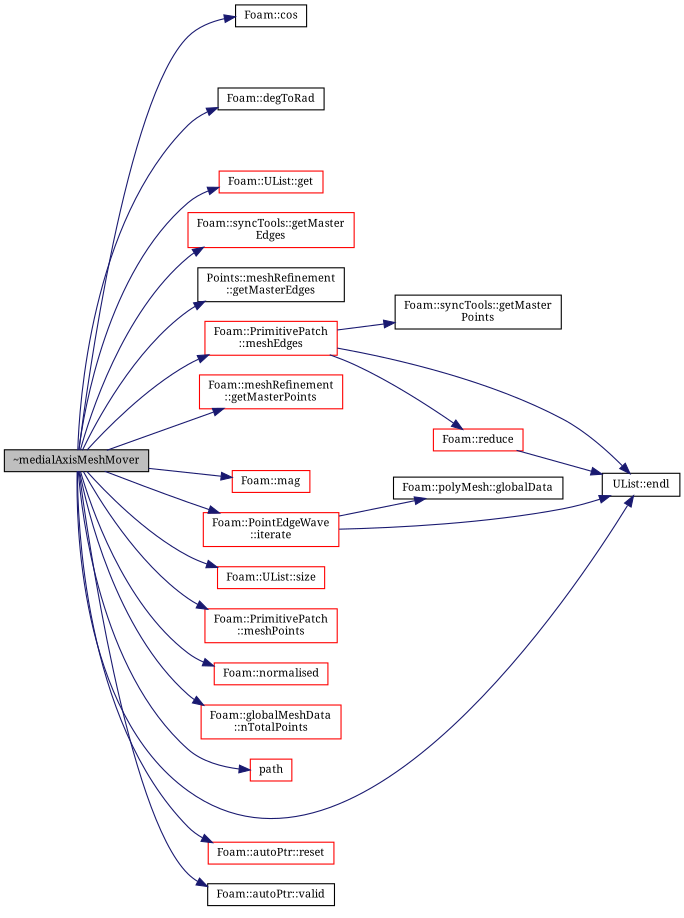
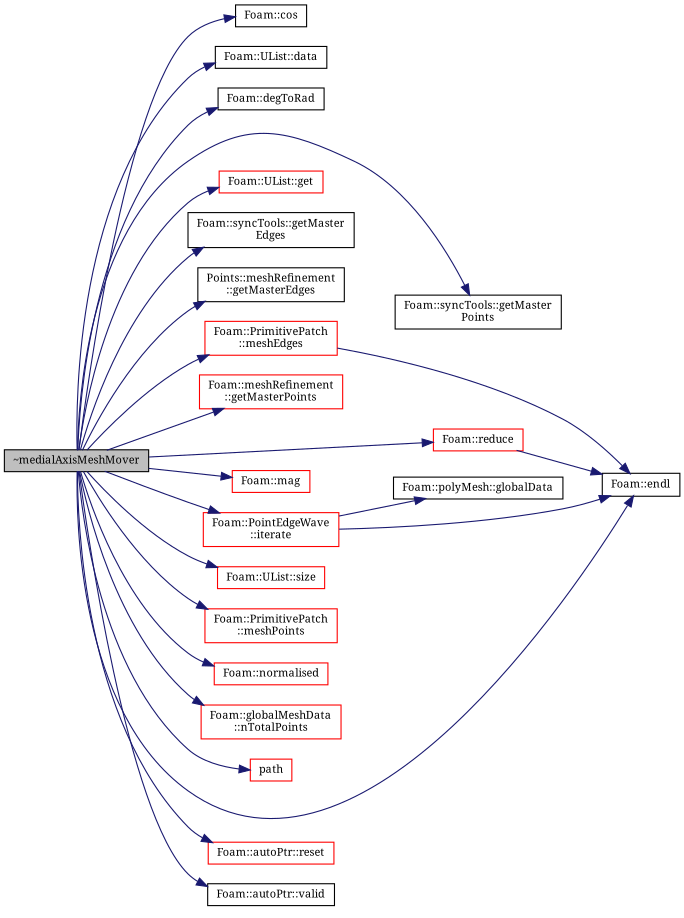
none -> (271, 57)
(271, 230) -> (271, 230)
(361, 327) -> (199, 154)
(394, 385) -> (286, 450)
(641, 485) -> (641, 485)
